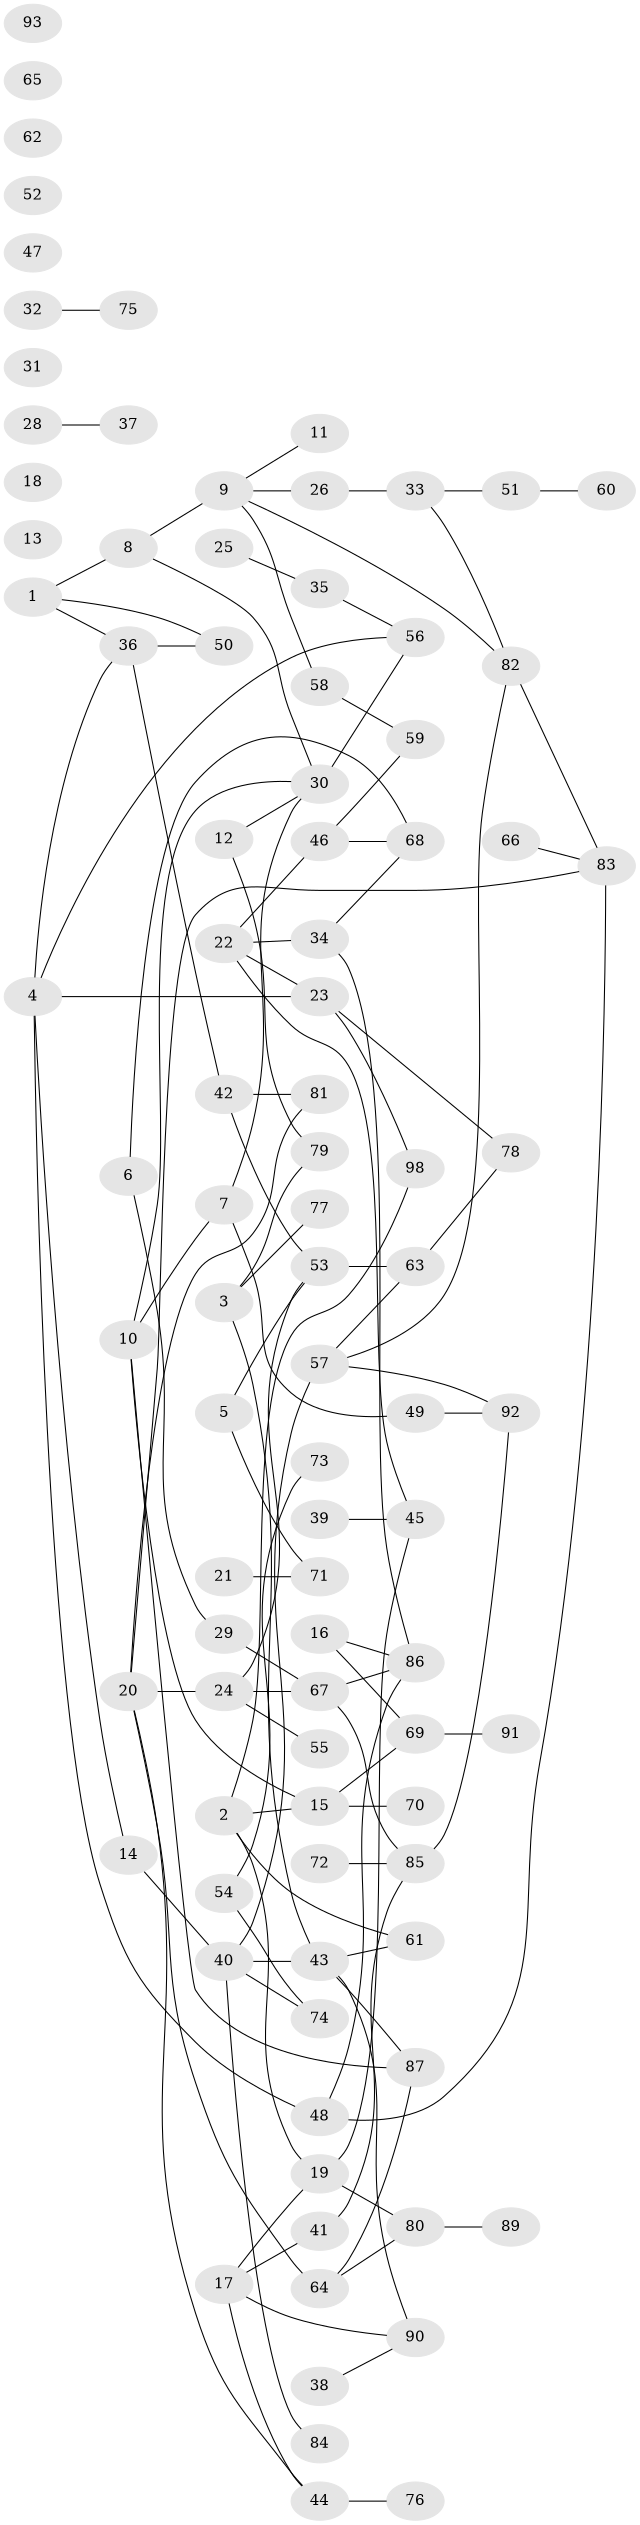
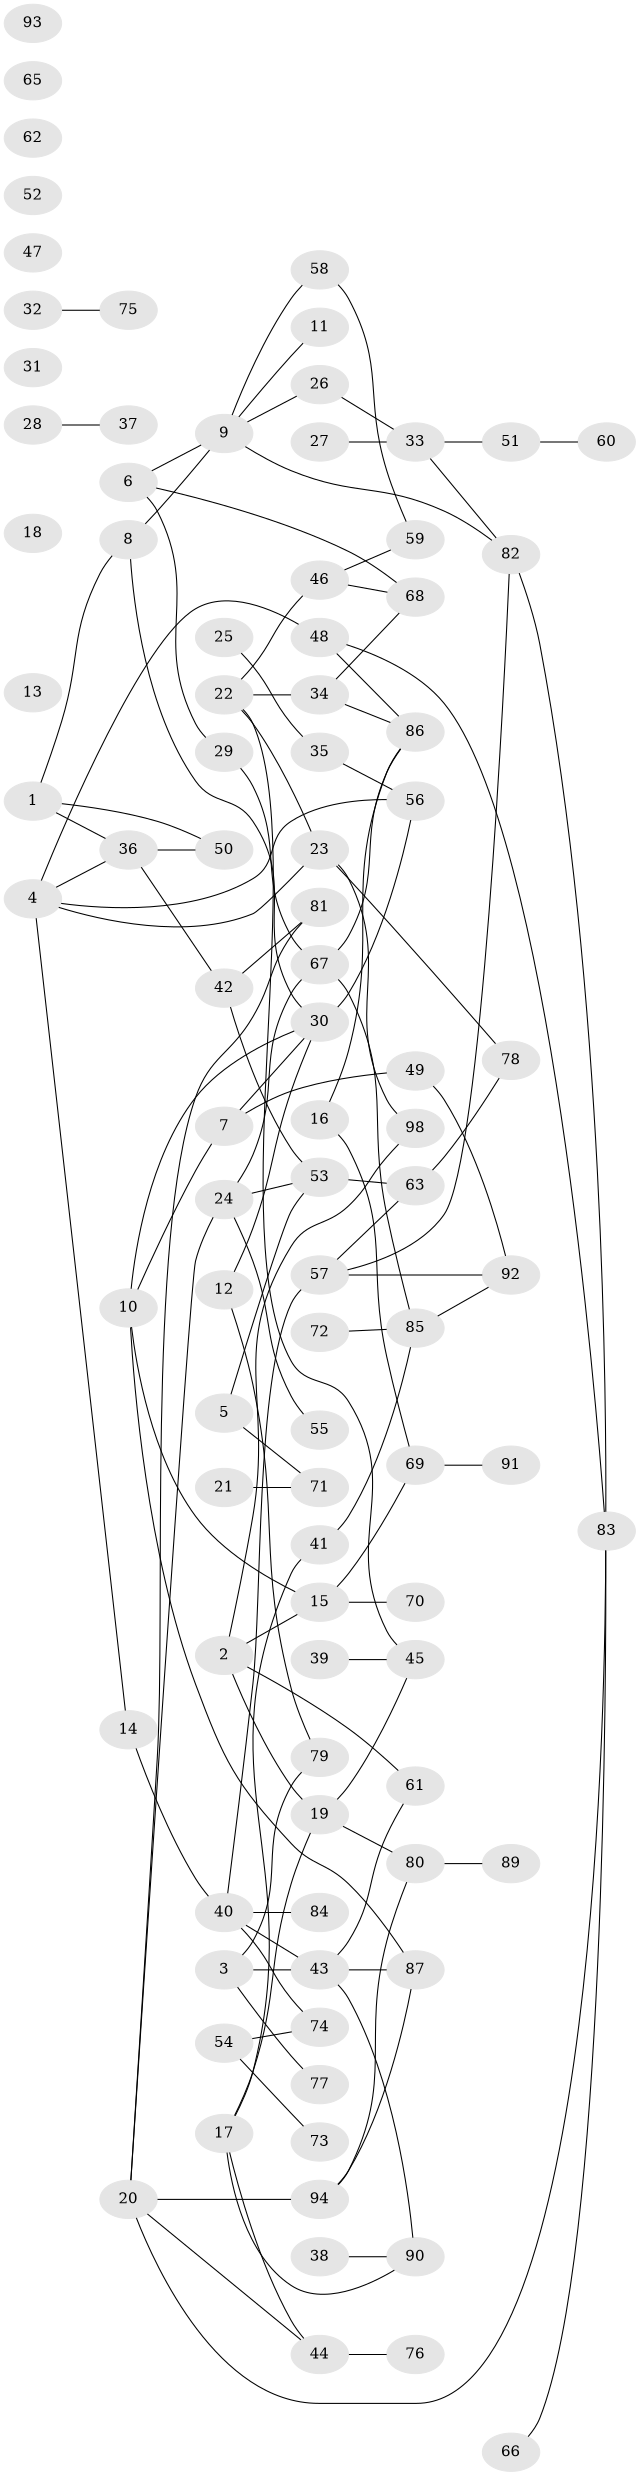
none -> (320, 442)
none -> (176, 458)
(320, 2289) -> (320, 2199)
